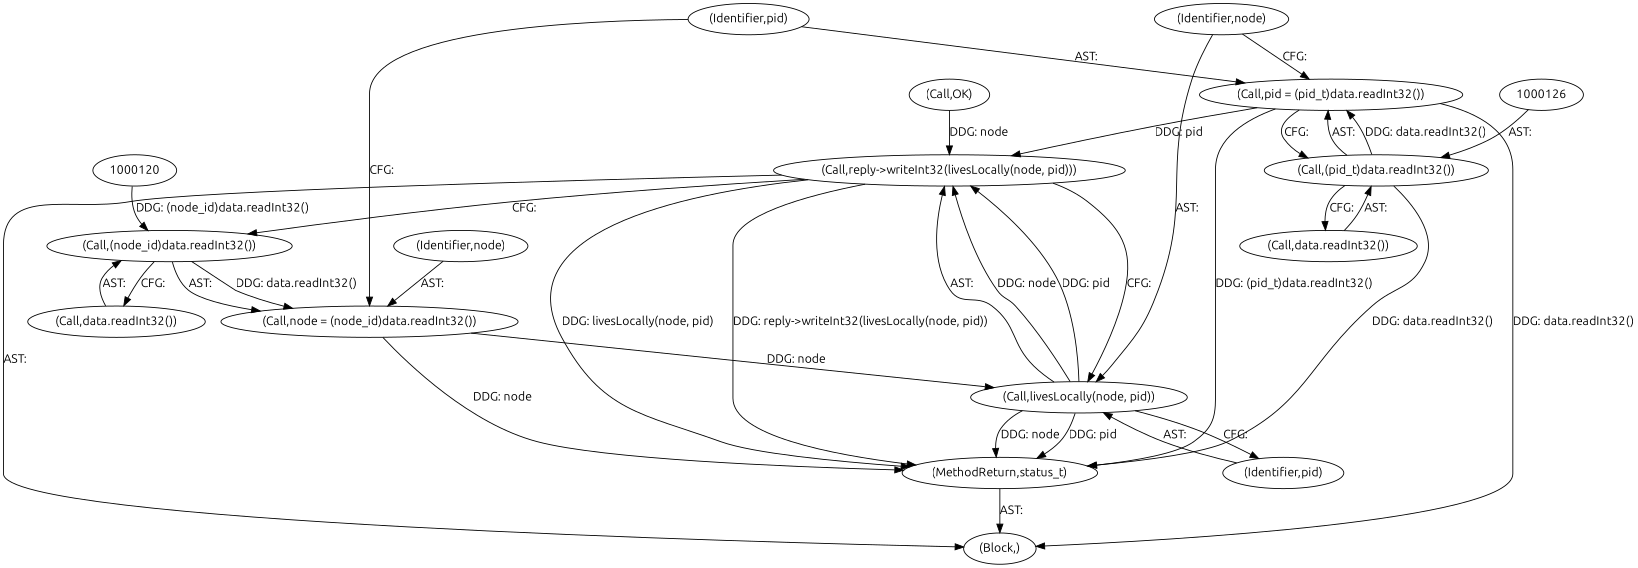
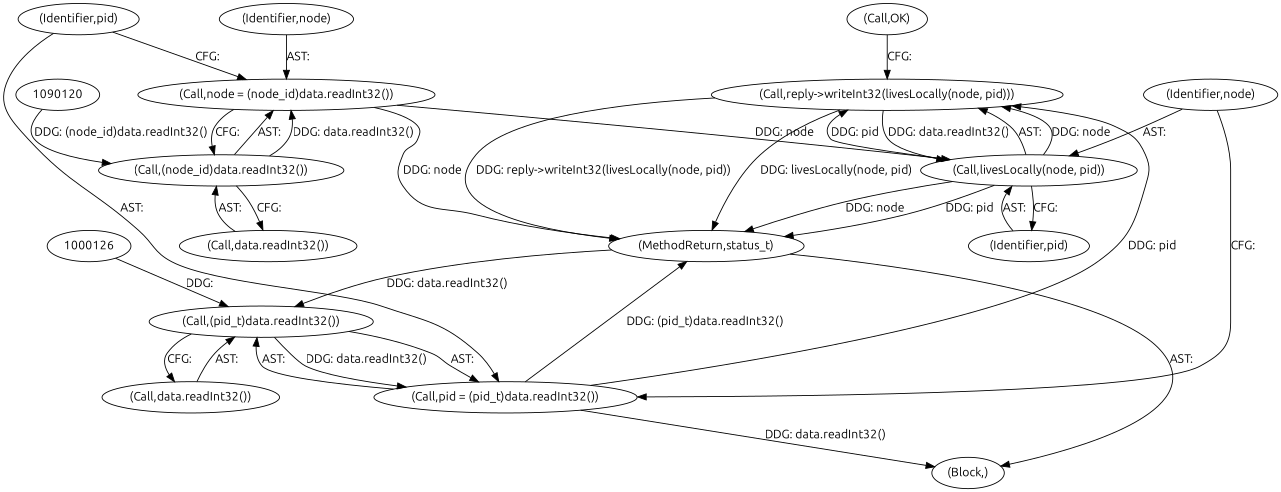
(979, 133) -> (901, 57)
(1298, 133) -> (276, 360)
(1522, 133) -> (201, 284)
(135, 170) -> (58, 95)
(530, 200) -> (216, 124)
(1141, 284) -> (949, 133)
(1313, 371) -> (455, 265)
(3, 437) -> none
